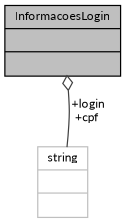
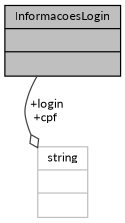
(69, 119) -> (26, 104)
